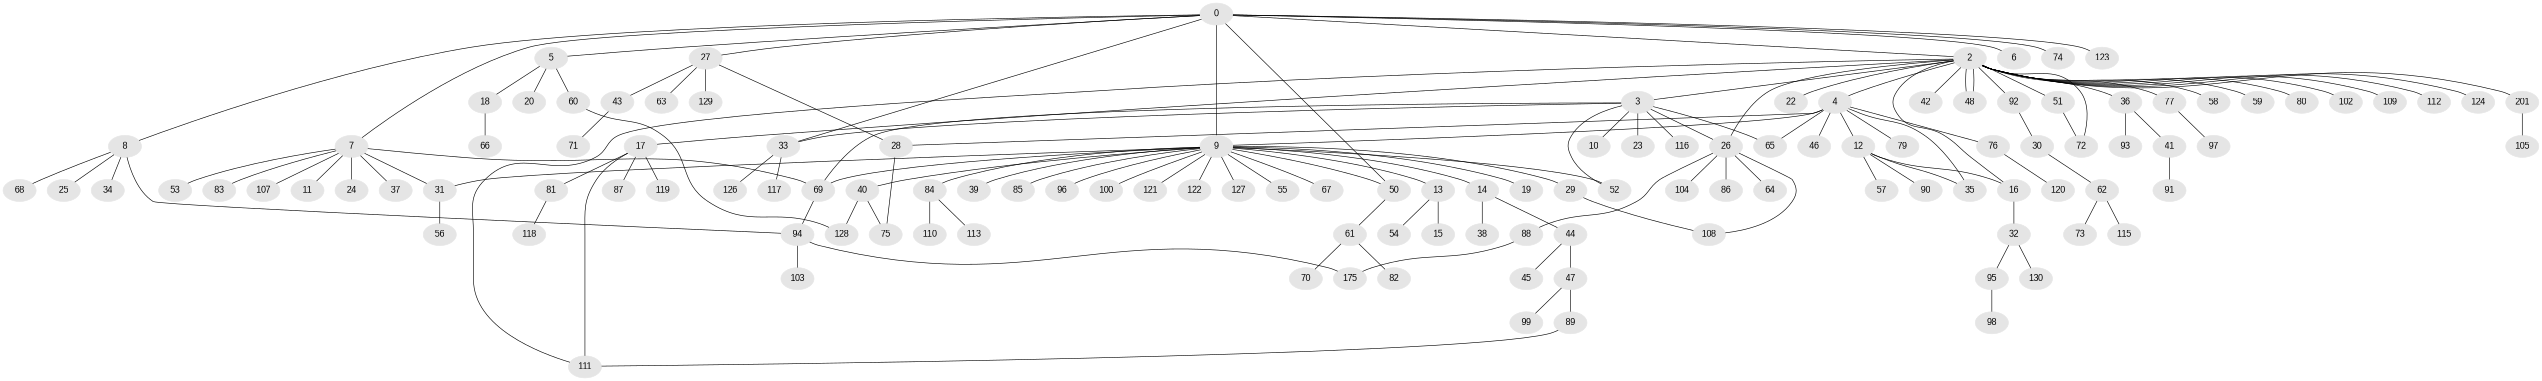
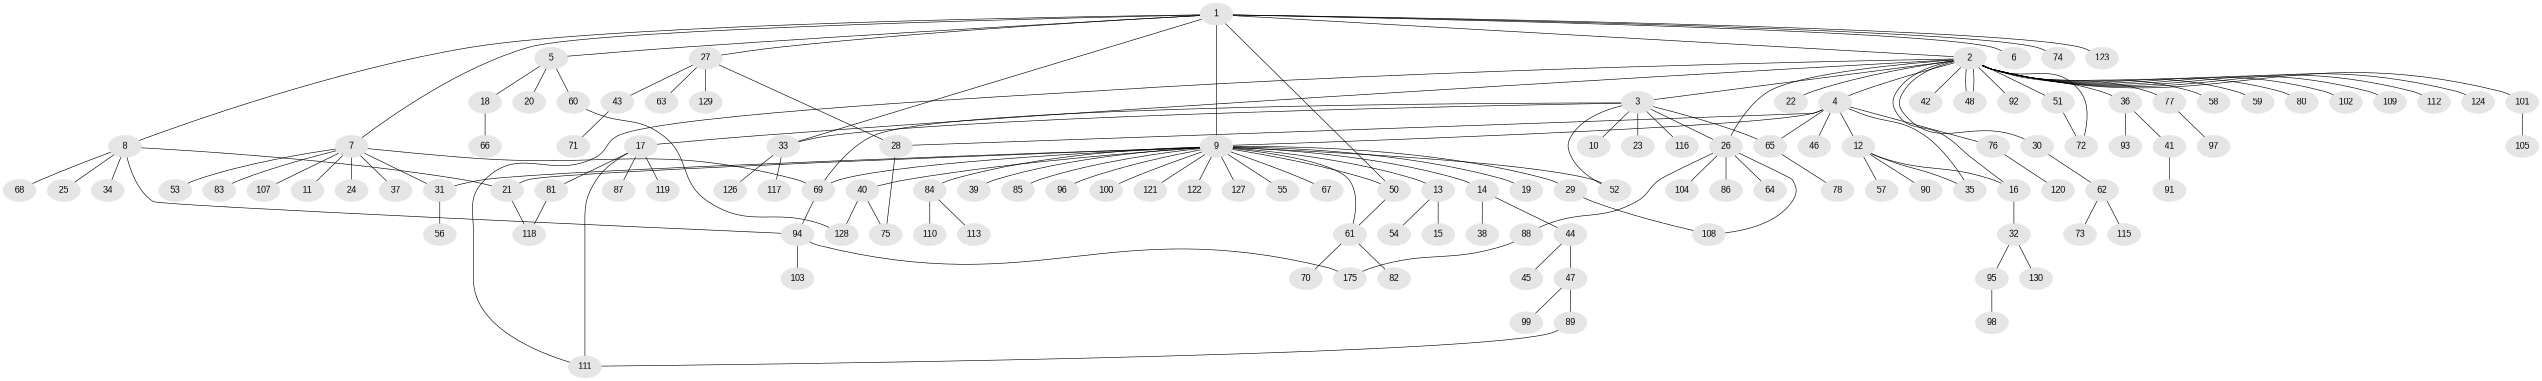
(1216, 14) -> (1216, 14)
(2522, 102) -> (2522, 102)
(2026, 124) -> (1908, 118)
(1902, 146) -> none
none -> (1345, 177)
none -> (507, 190)
none -> (1838, 190)
